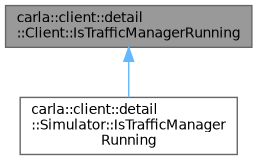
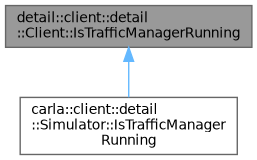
(129, 26) -> (129, 26)
